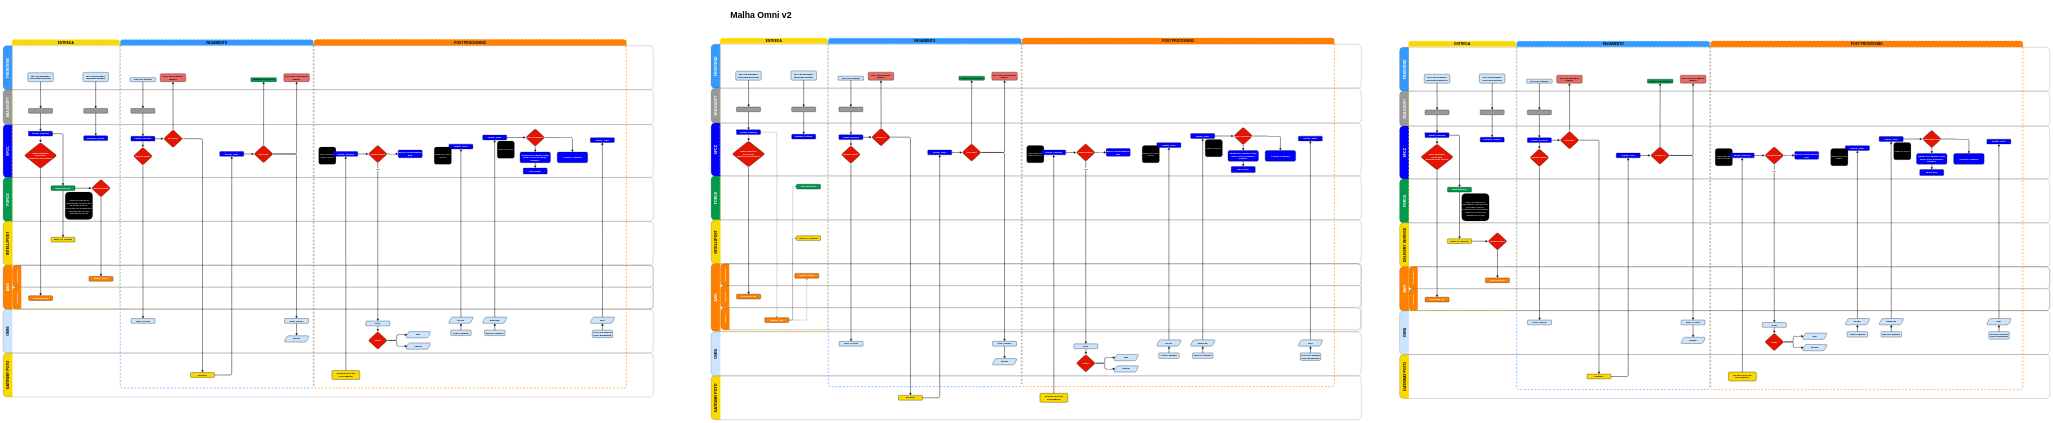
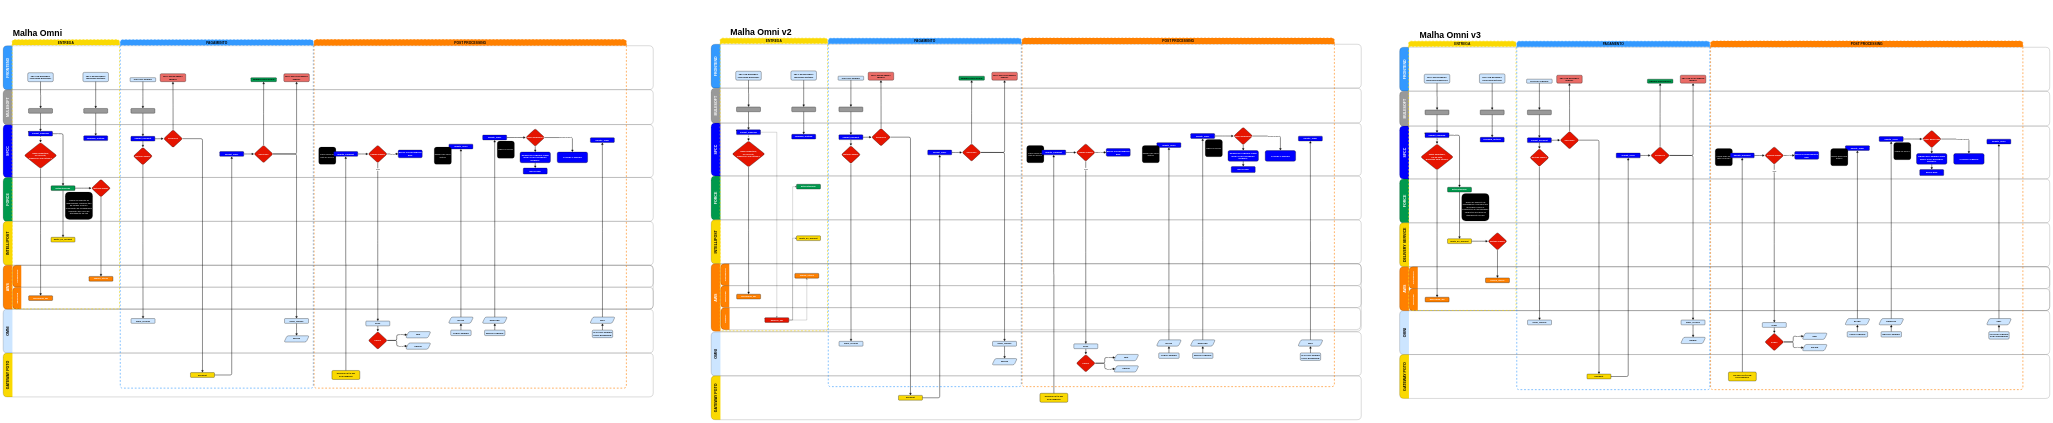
(761, 15) -> (761, 32)
none -> (37, 33)
none -> (1450, 35)
(777, 320) -> (777, 320)
